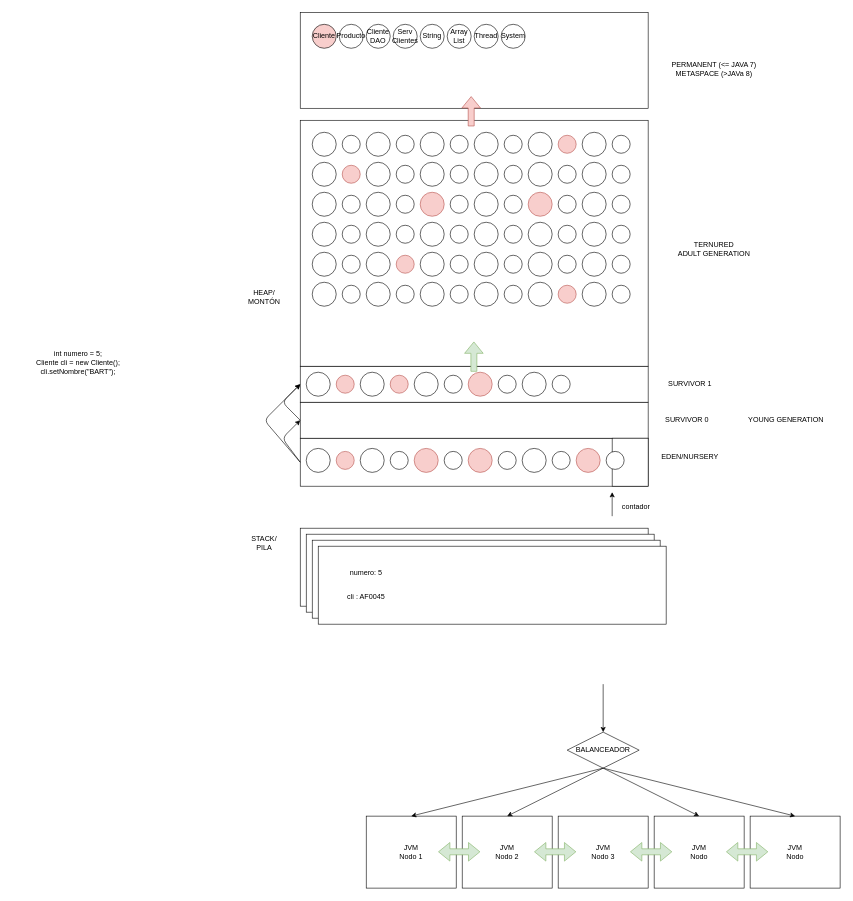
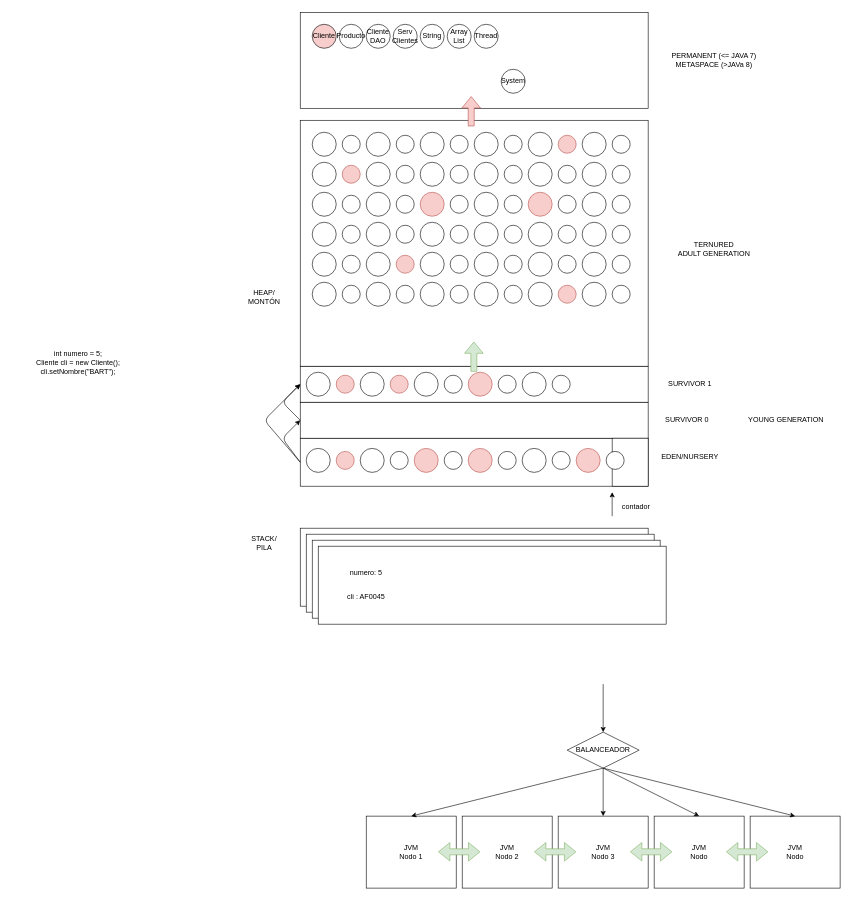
(513, 36) -> (513, 81)
(714, 69) -> (714, 60)
(556, 792) -> (603, 810)
